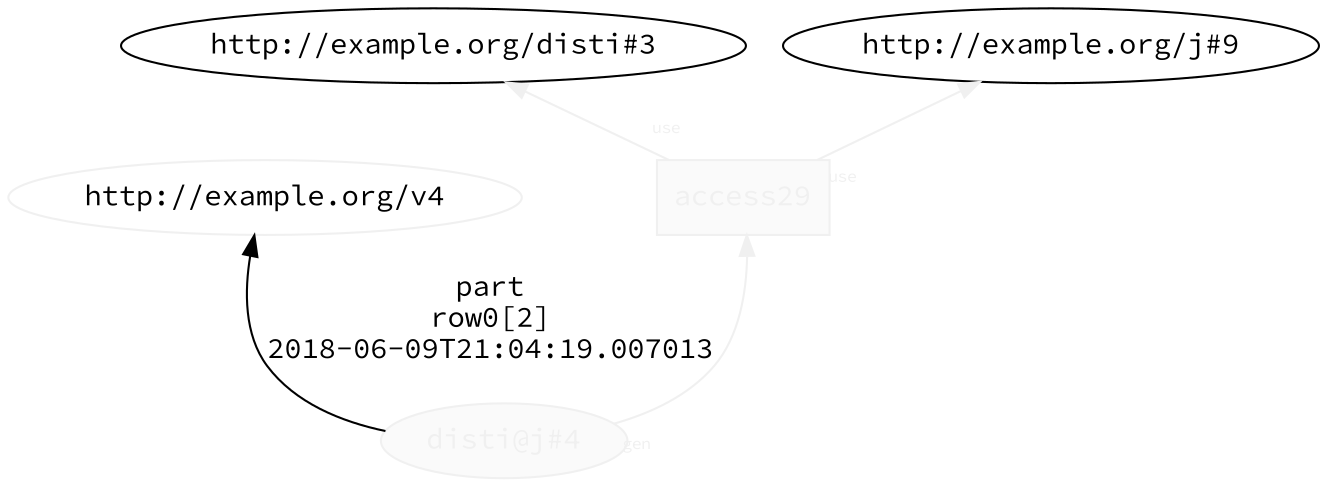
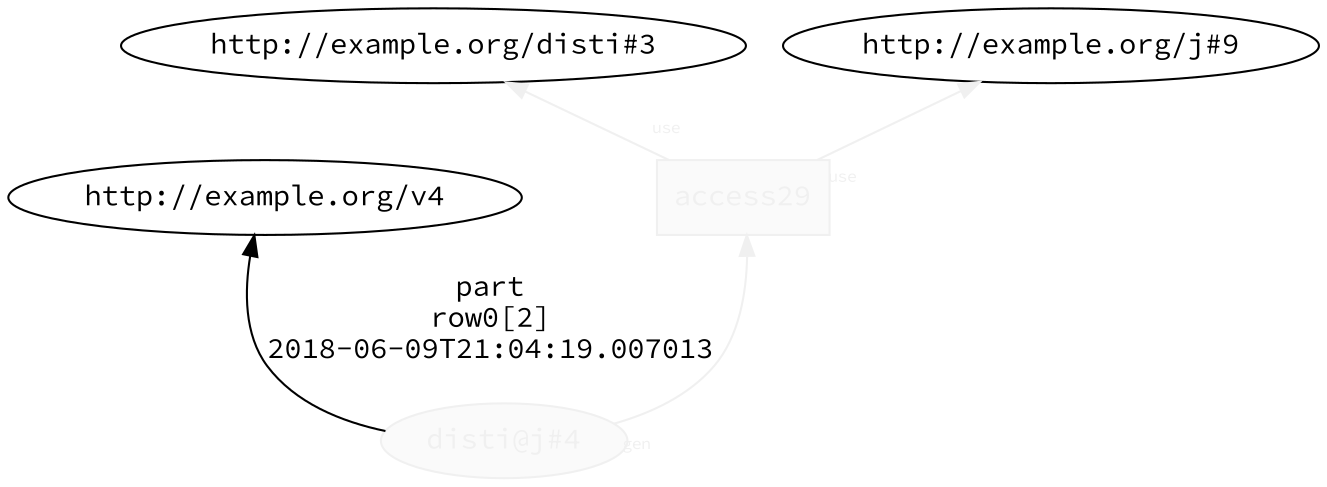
(265, 198) -> (265, 198)
